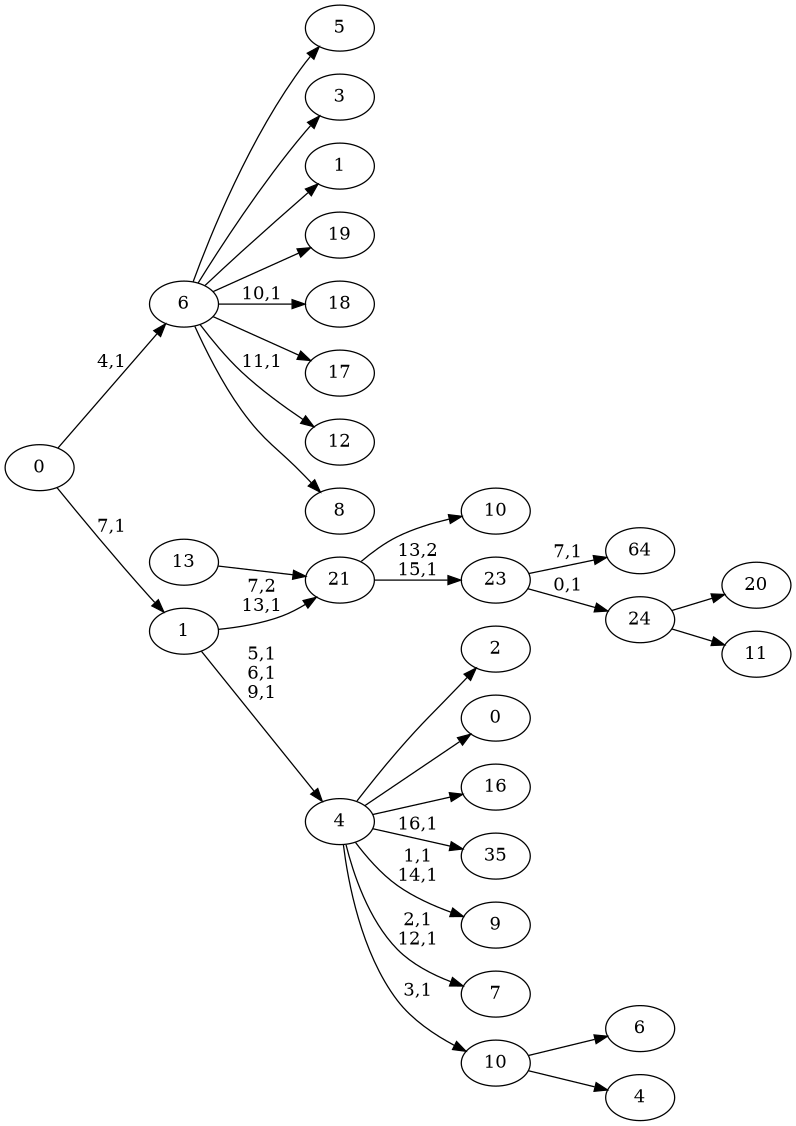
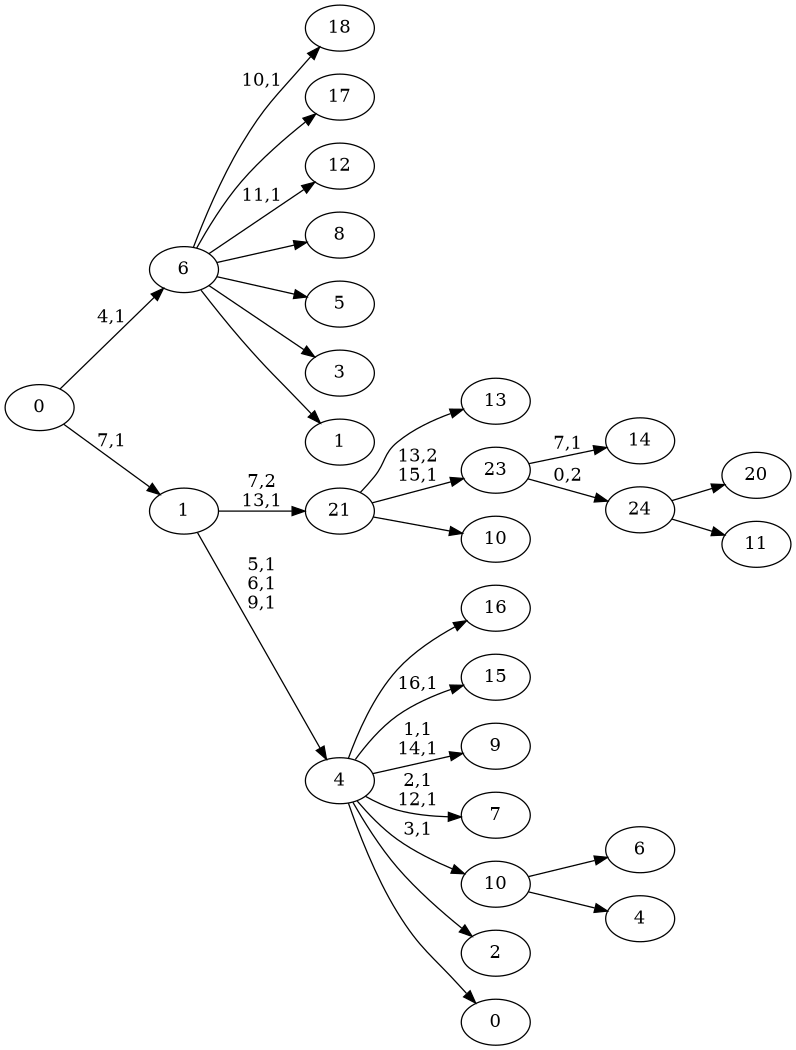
(340, 235) -> none
(640, 551) -> (640, 441)
(256, 570) -> (397, 443)
(568, 586) -> (568, 476)
(496, 856) -> (496, 677)
